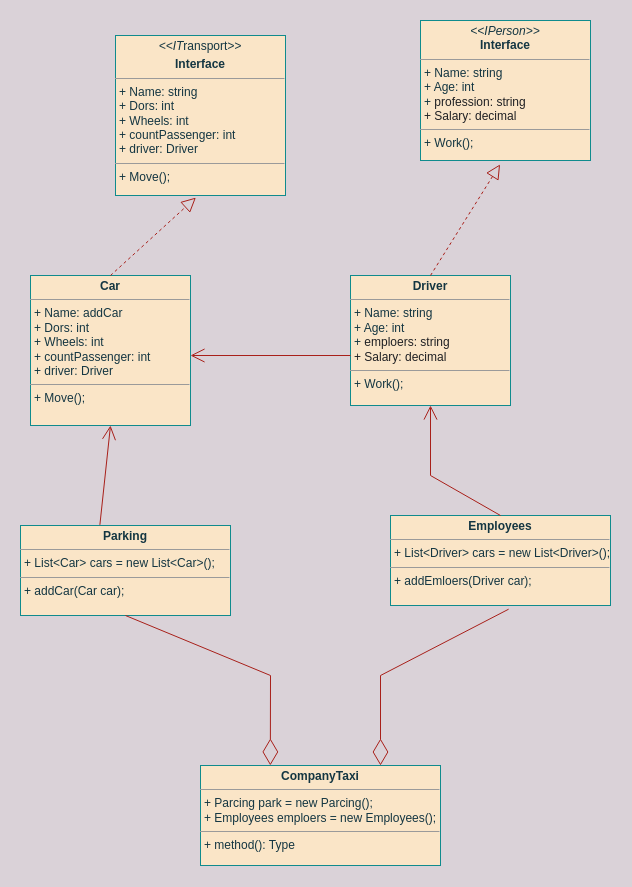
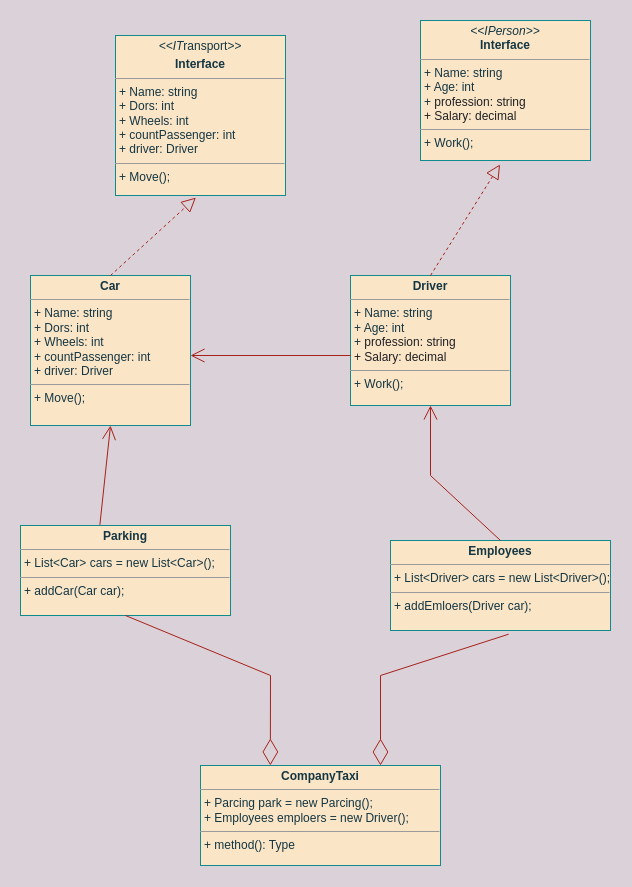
(405, 319) -> (411, 319)
(96, 326) -> (96, 326)
(501, 561) -> (501, 586)
(319, 794) -> (309, 794)
